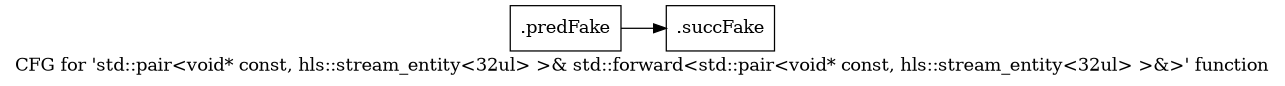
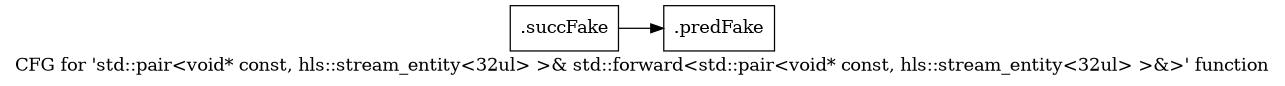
(637, 28) -> (635, 28)
